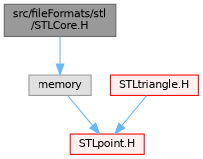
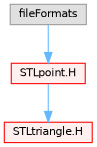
(60, 20) -> none
(60, 85) -> (48, 14)
(134, 111) -> (48, 98)
